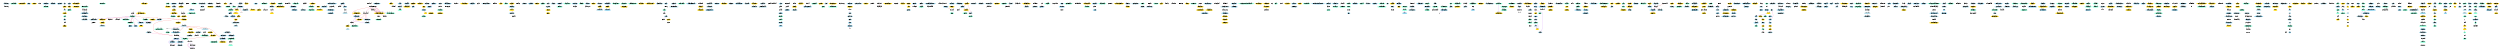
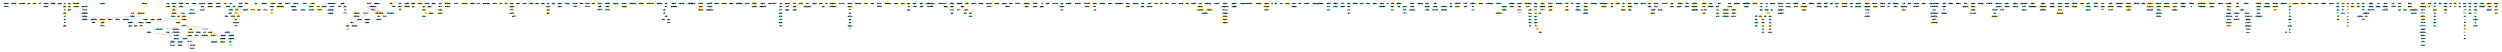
(448, 4) -> (448, 4)
(1119, 4) -> (1119, 4)
